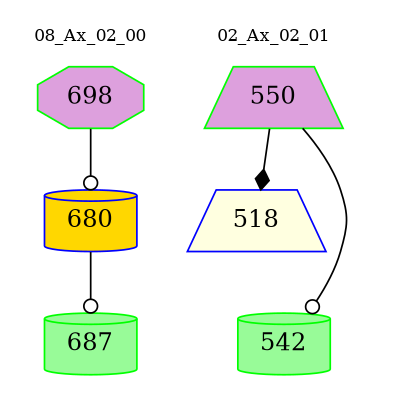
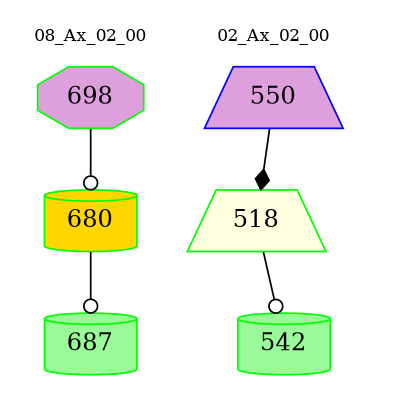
(274, 37) -> (274, 37)
(274, 98) -> (274, 98)
(346, 212) -> (269, 276)
(91, 221) -> (91, 221)
(257, 221) -> (257, 221)
